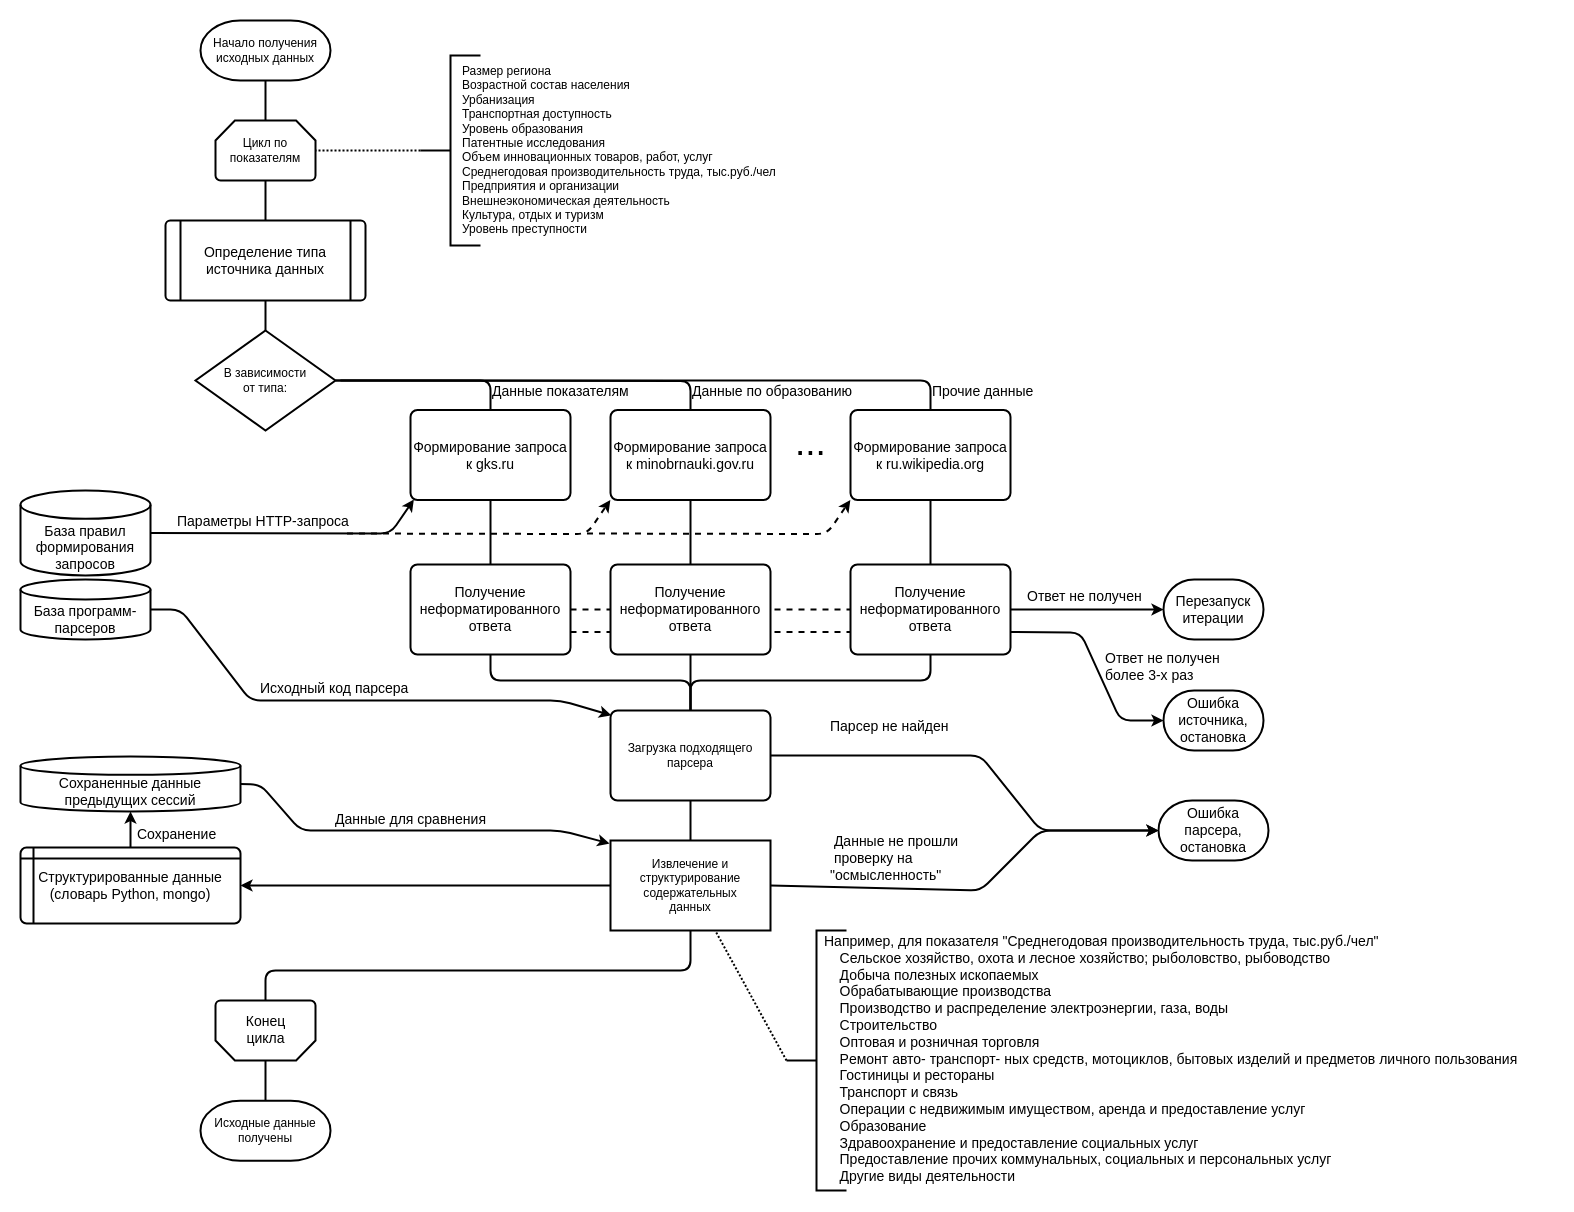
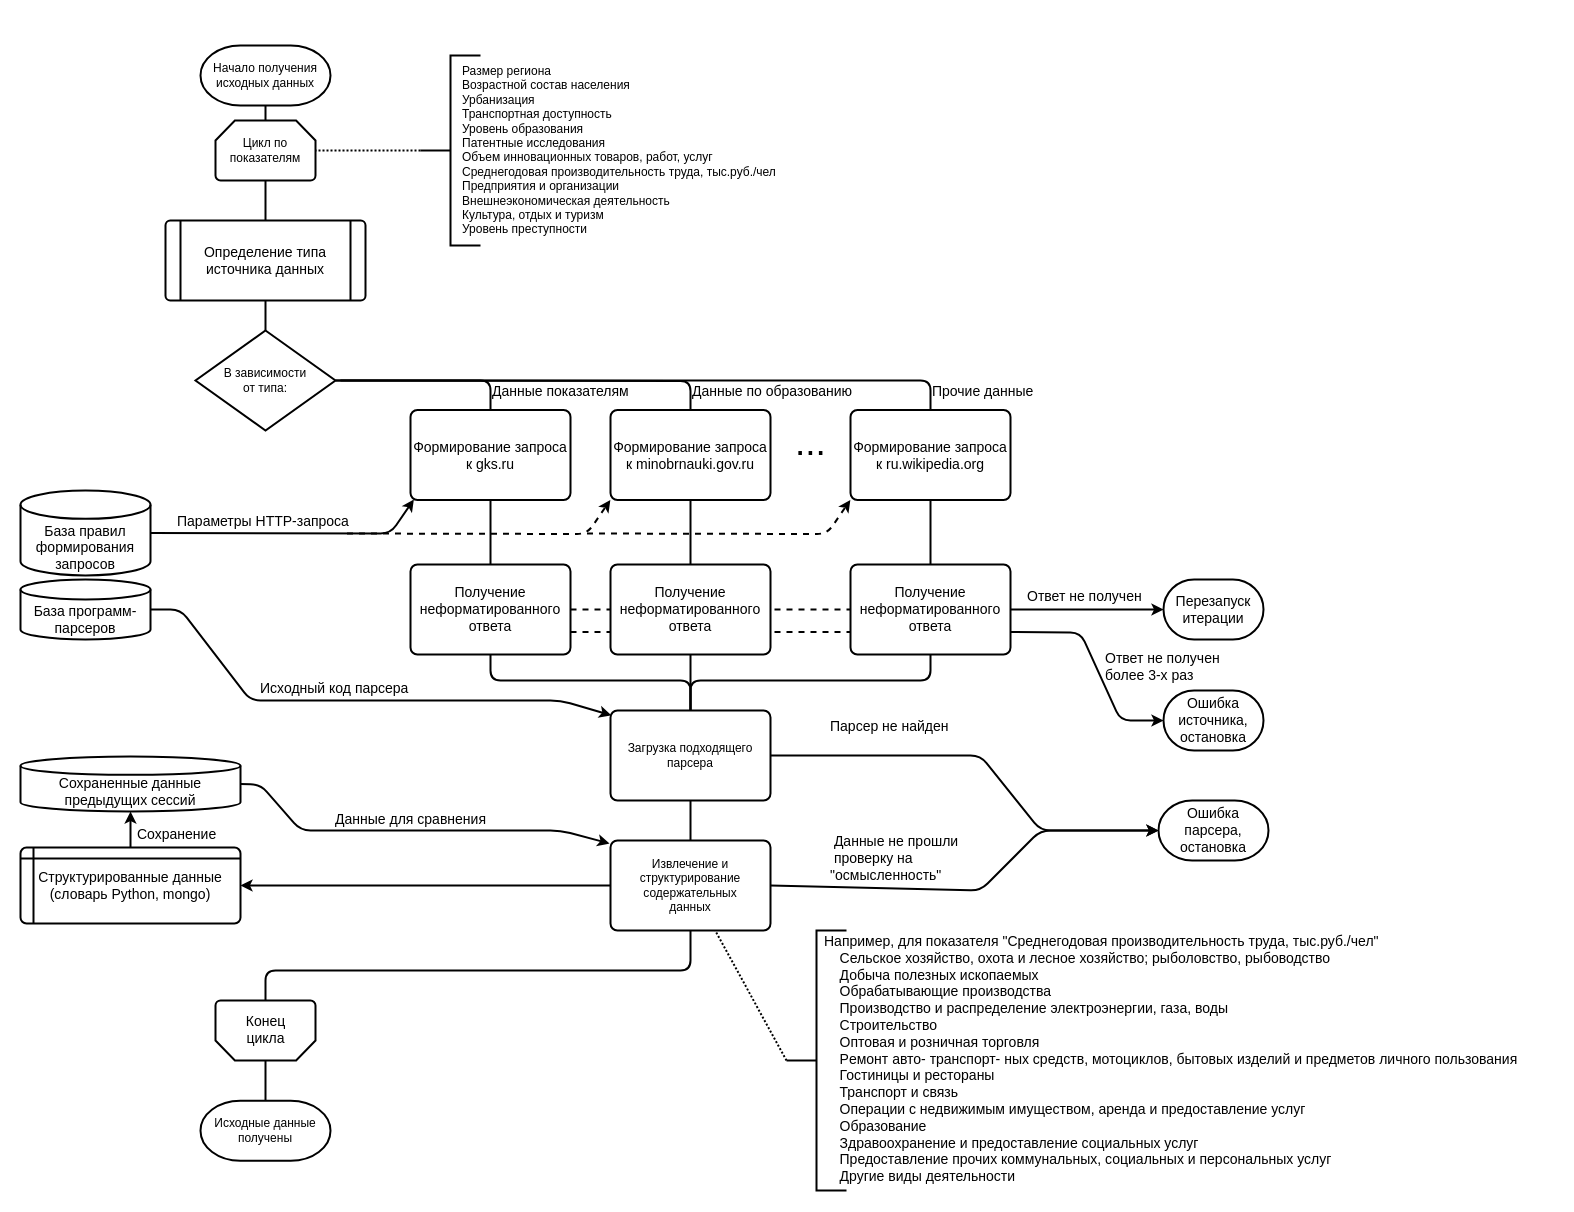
(266, 51) -> (266, 76)
(691, 886) -> (691, 886)
